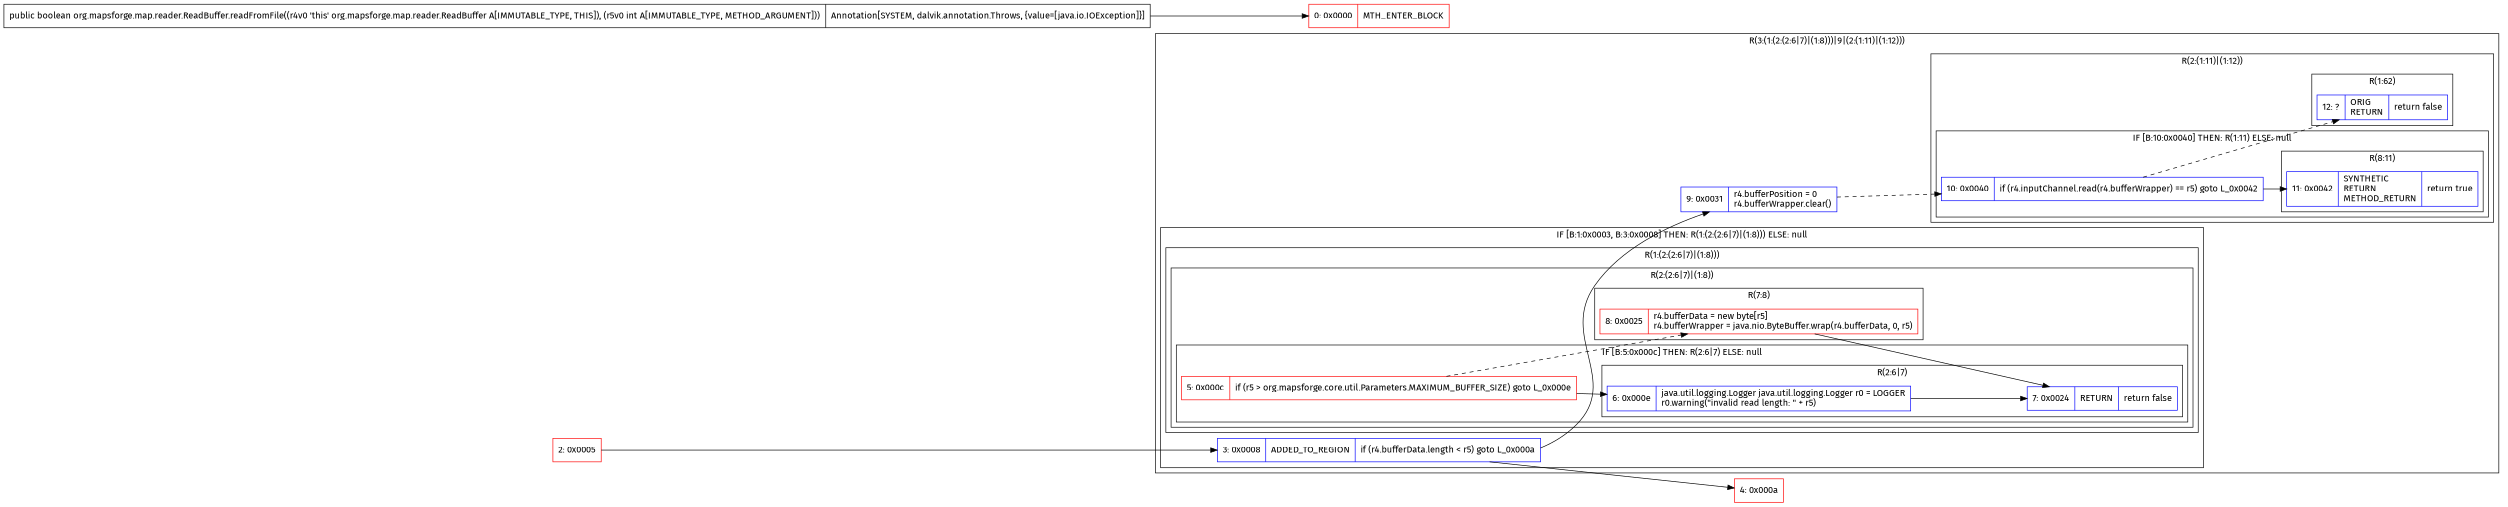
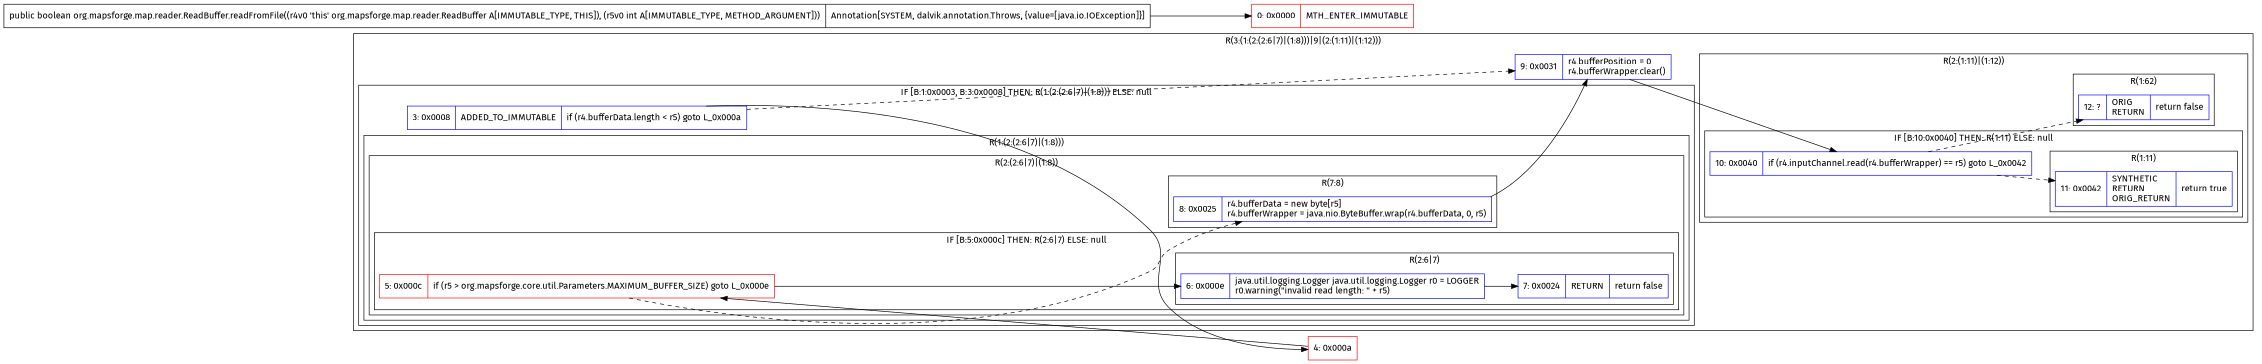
(1403, 16) -> (1357, 16)
(2382, 159) -> (2144, 159)
(2272, 189) -> (2023, 178)
(1886, 196) -> (1730, 114)
(2380, 198) -> (2141, 198)
(1584, 312) -> (1128, 90)
(1759, 321) -> (1333, 209)
none -> (1018, 322)
(1929, 360) -> (1546, 149)
(577, 450) -> none
(1310, 450) -> (509, 118)
